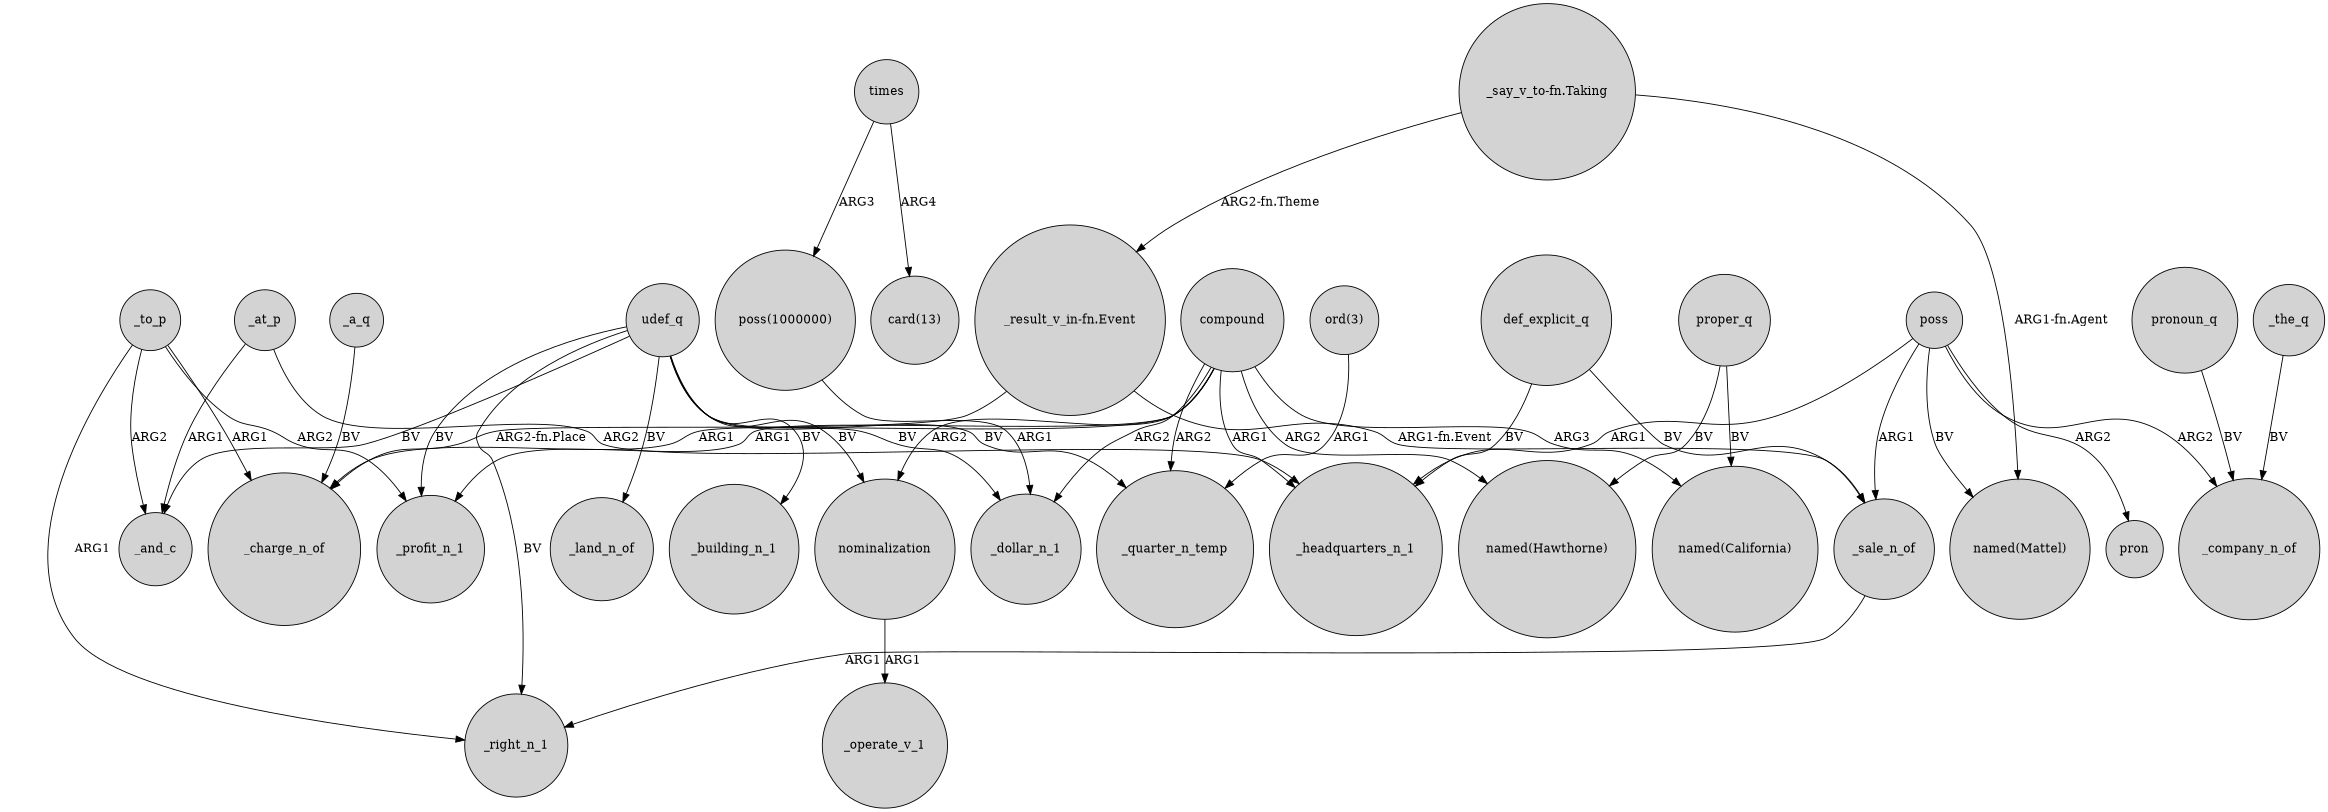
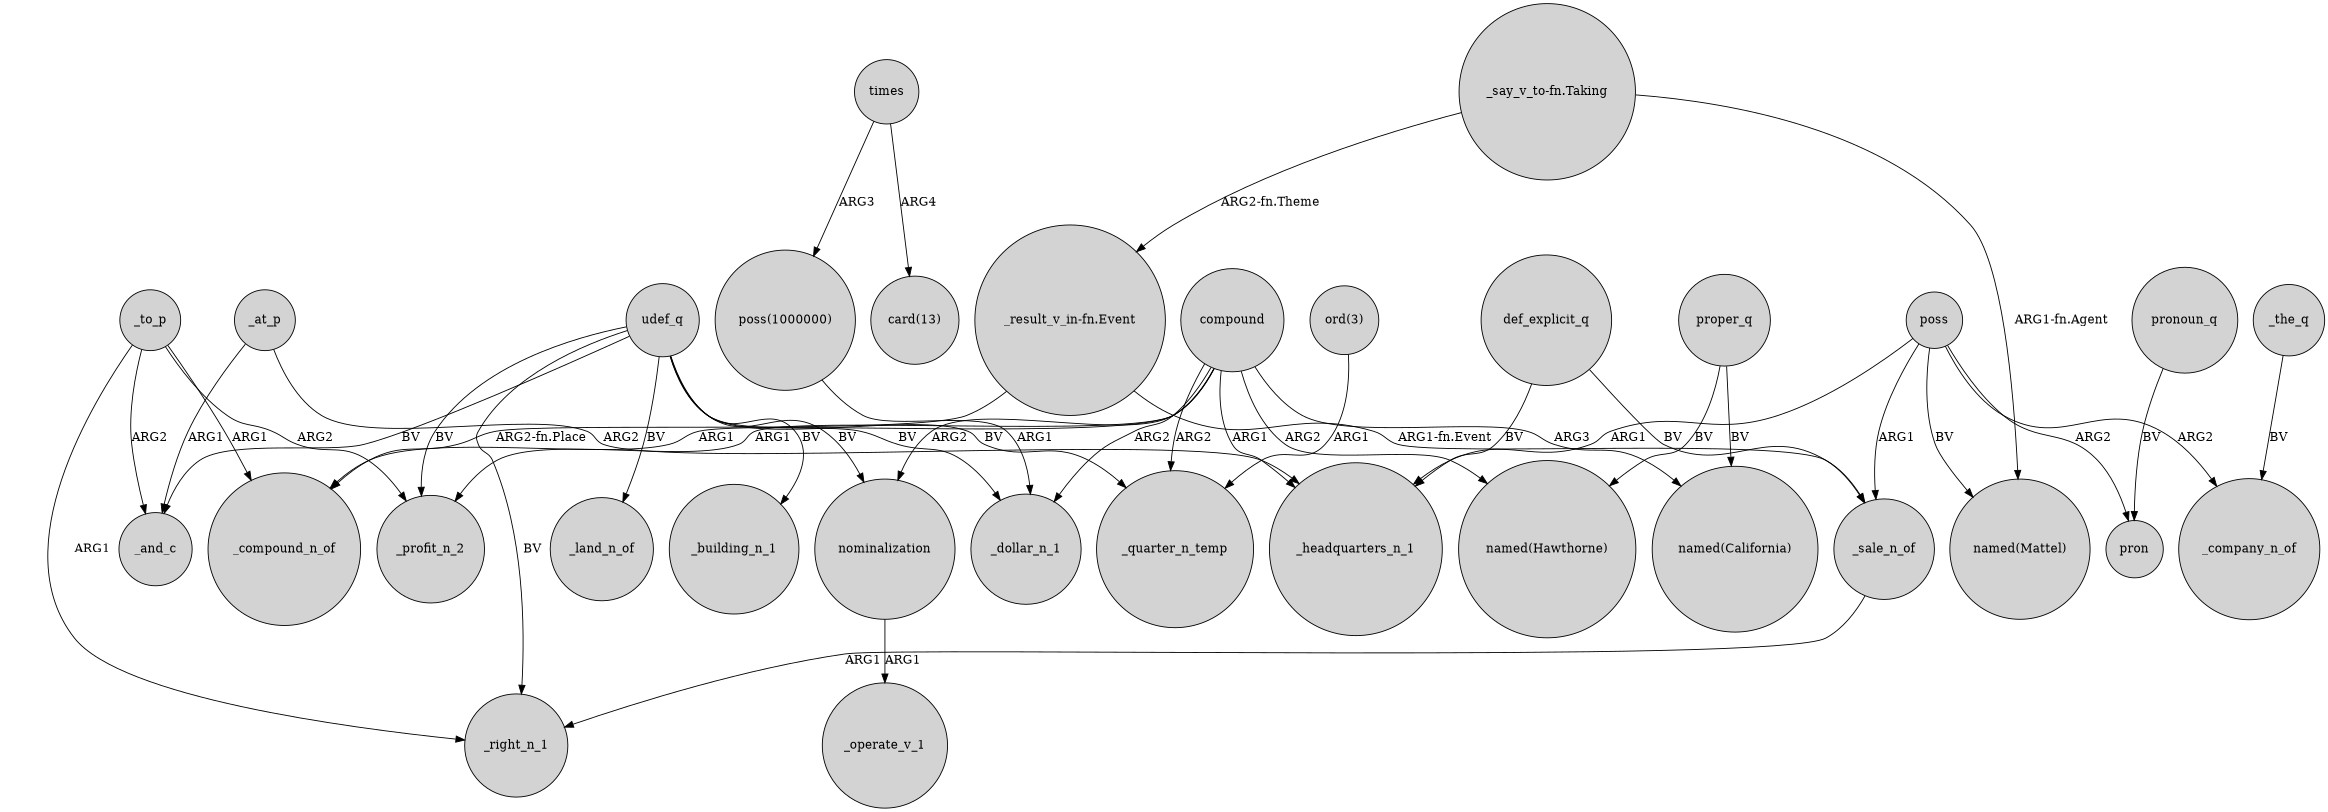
(357, 320) -> none
(2217, 421) -> (2141, 438)
(284, 549) -> (284, 549)
(431, 549) -> (431, 549)
